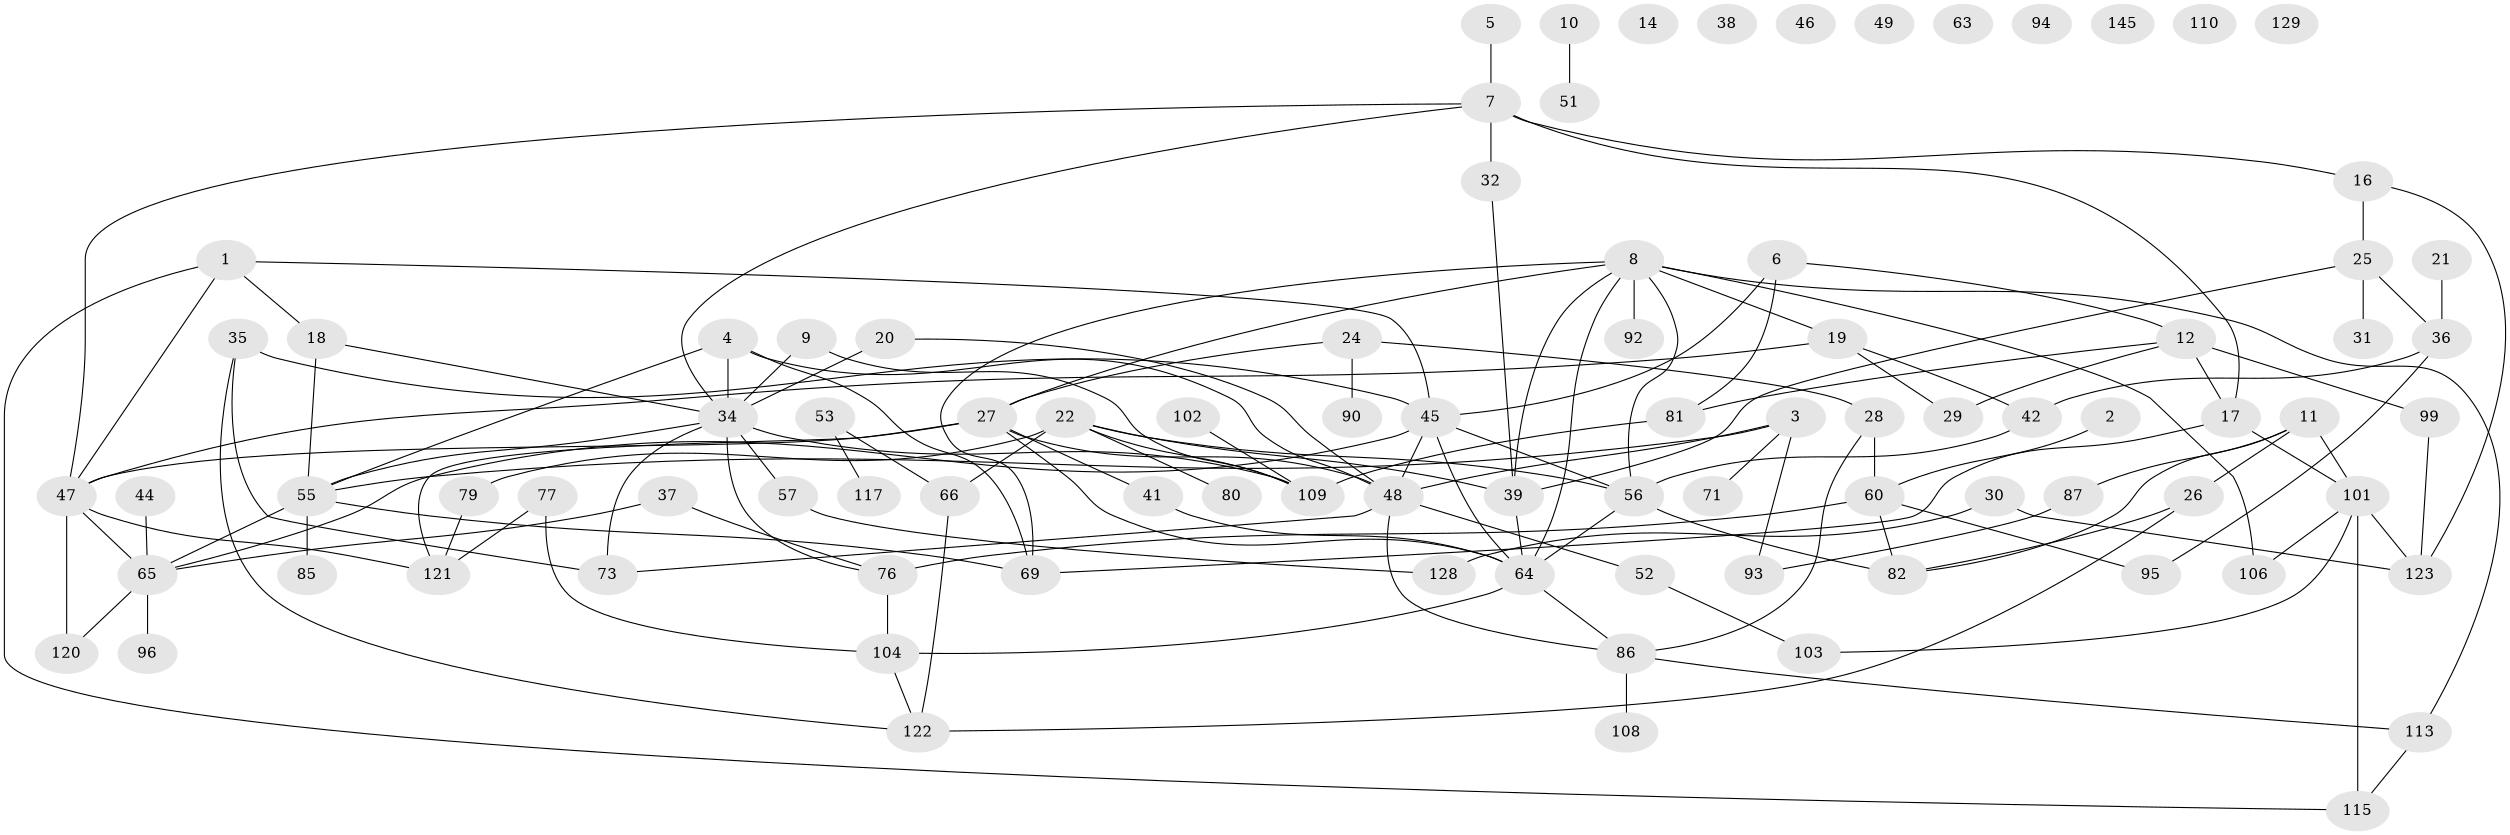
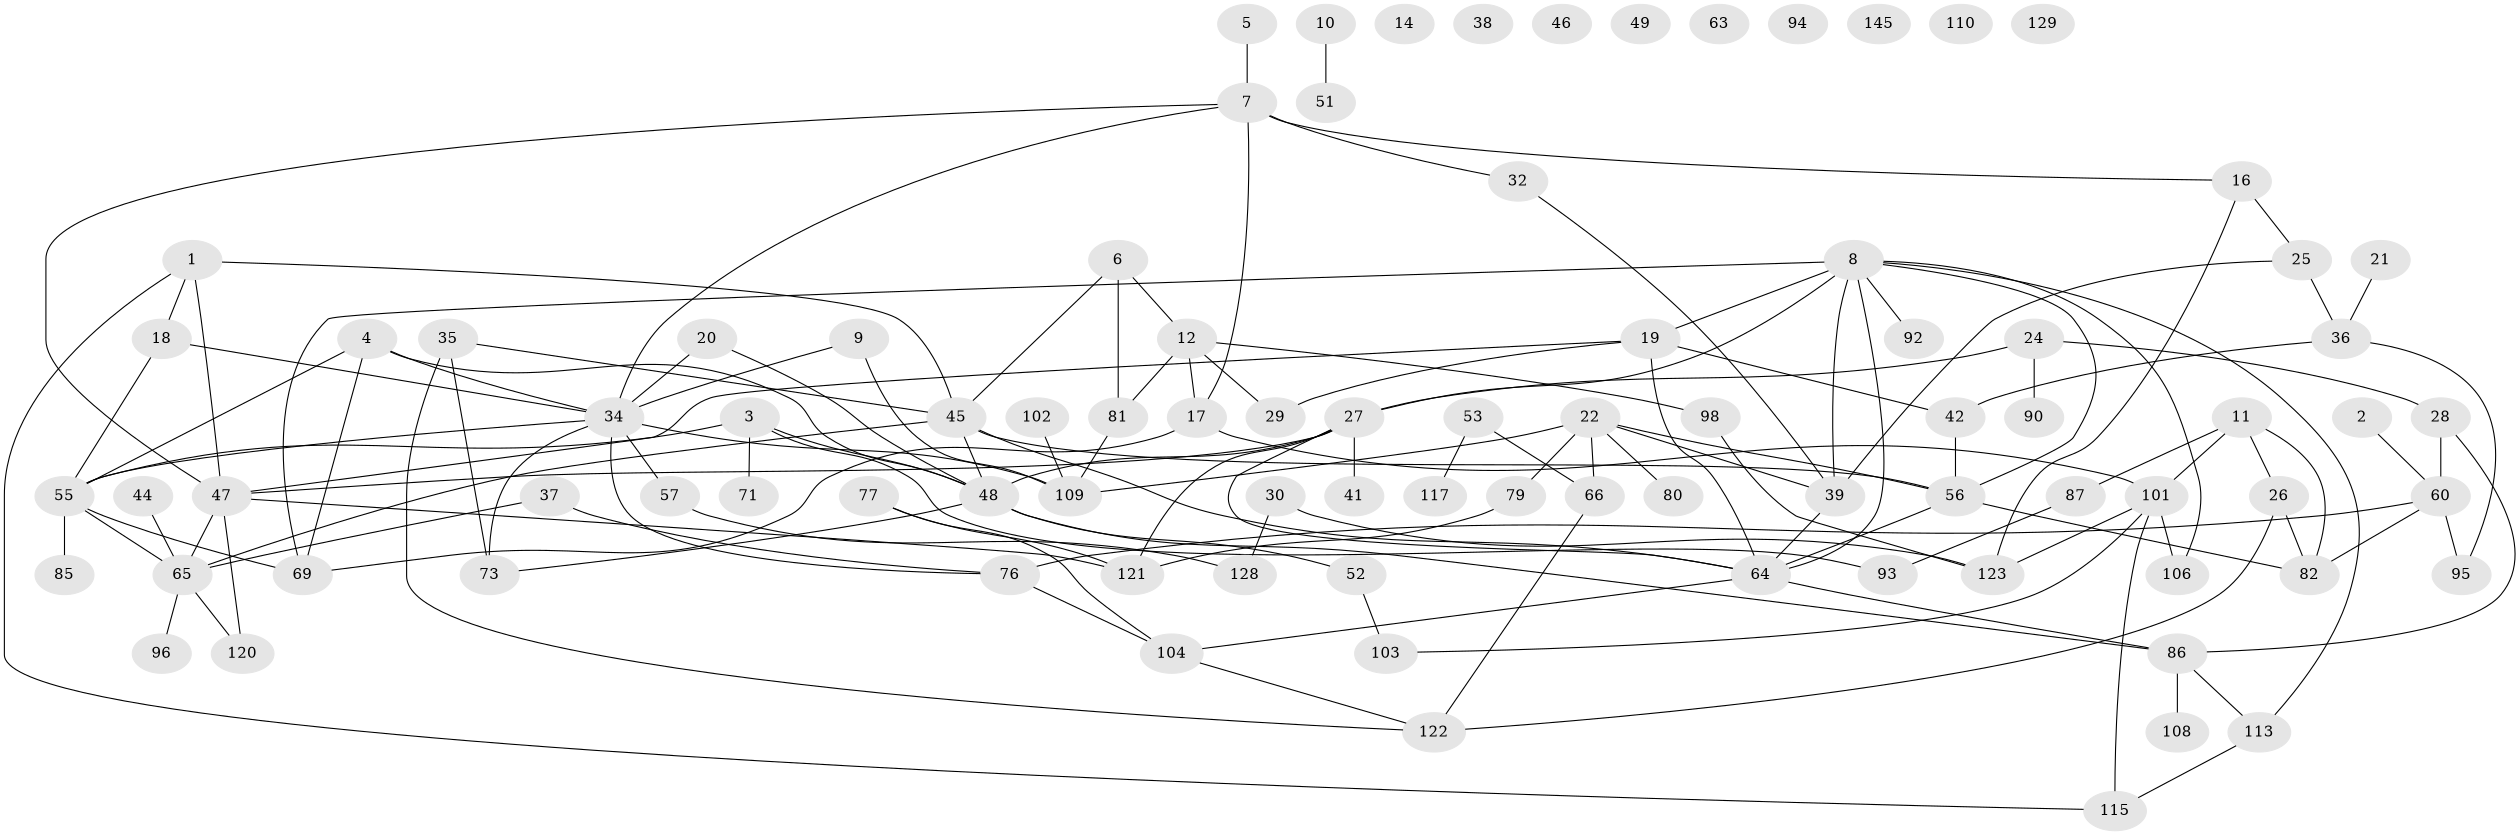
(2363, 339) -> none
(2430, 418) -> (1711, 418)
(1339, 536) -> (1711, 475)
